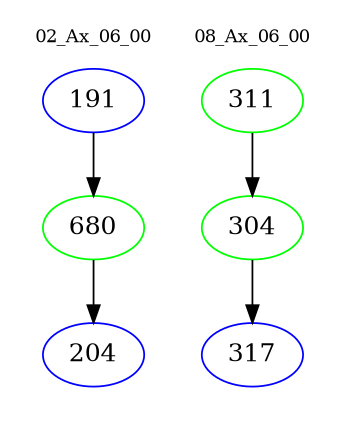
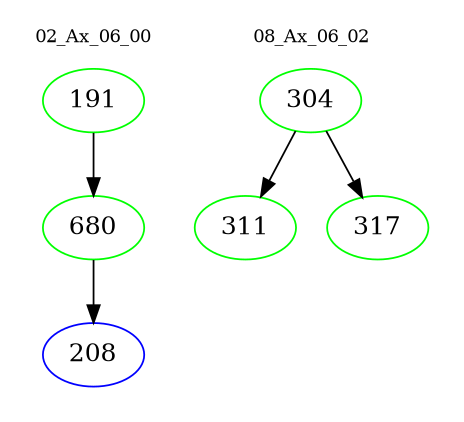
(252, 38) -> (312, 38)
(94, 101) -> (94, 101)
(252, 156) -> (282, 156)
(94, 355) -> (94, 355)
(252, 355) -> (378, 228)
